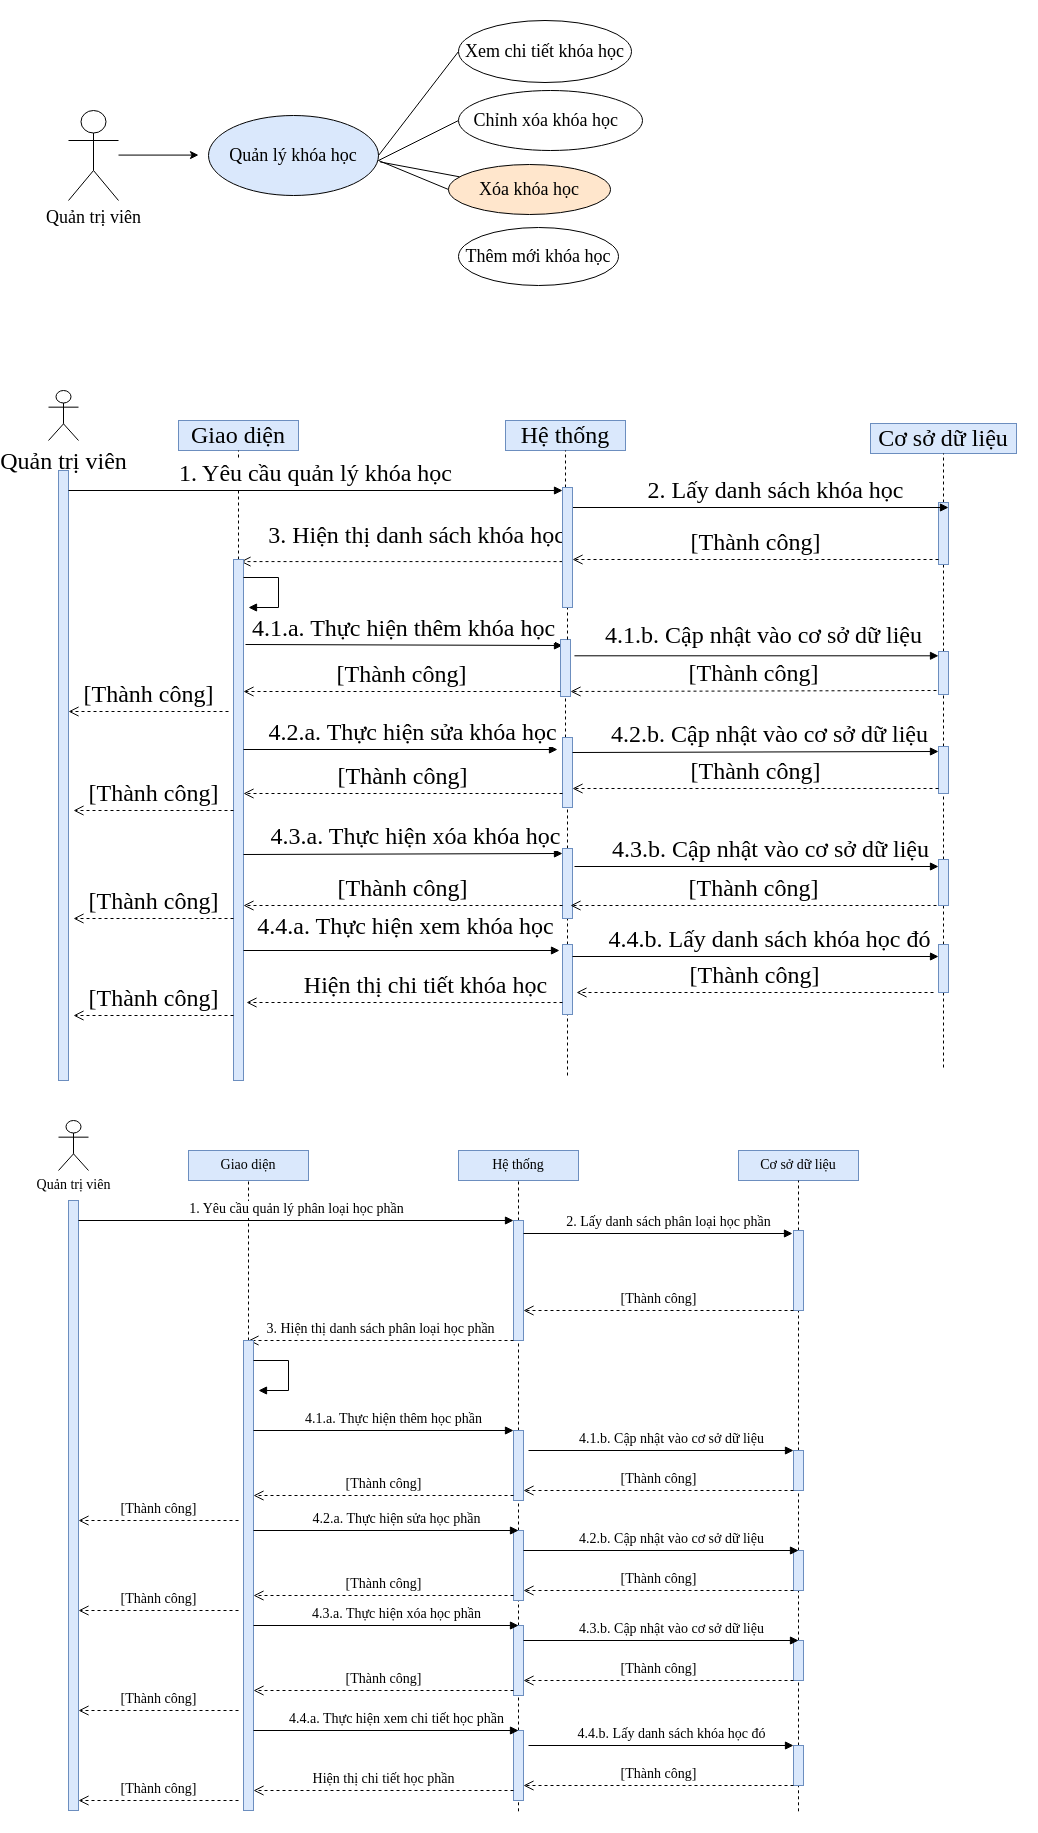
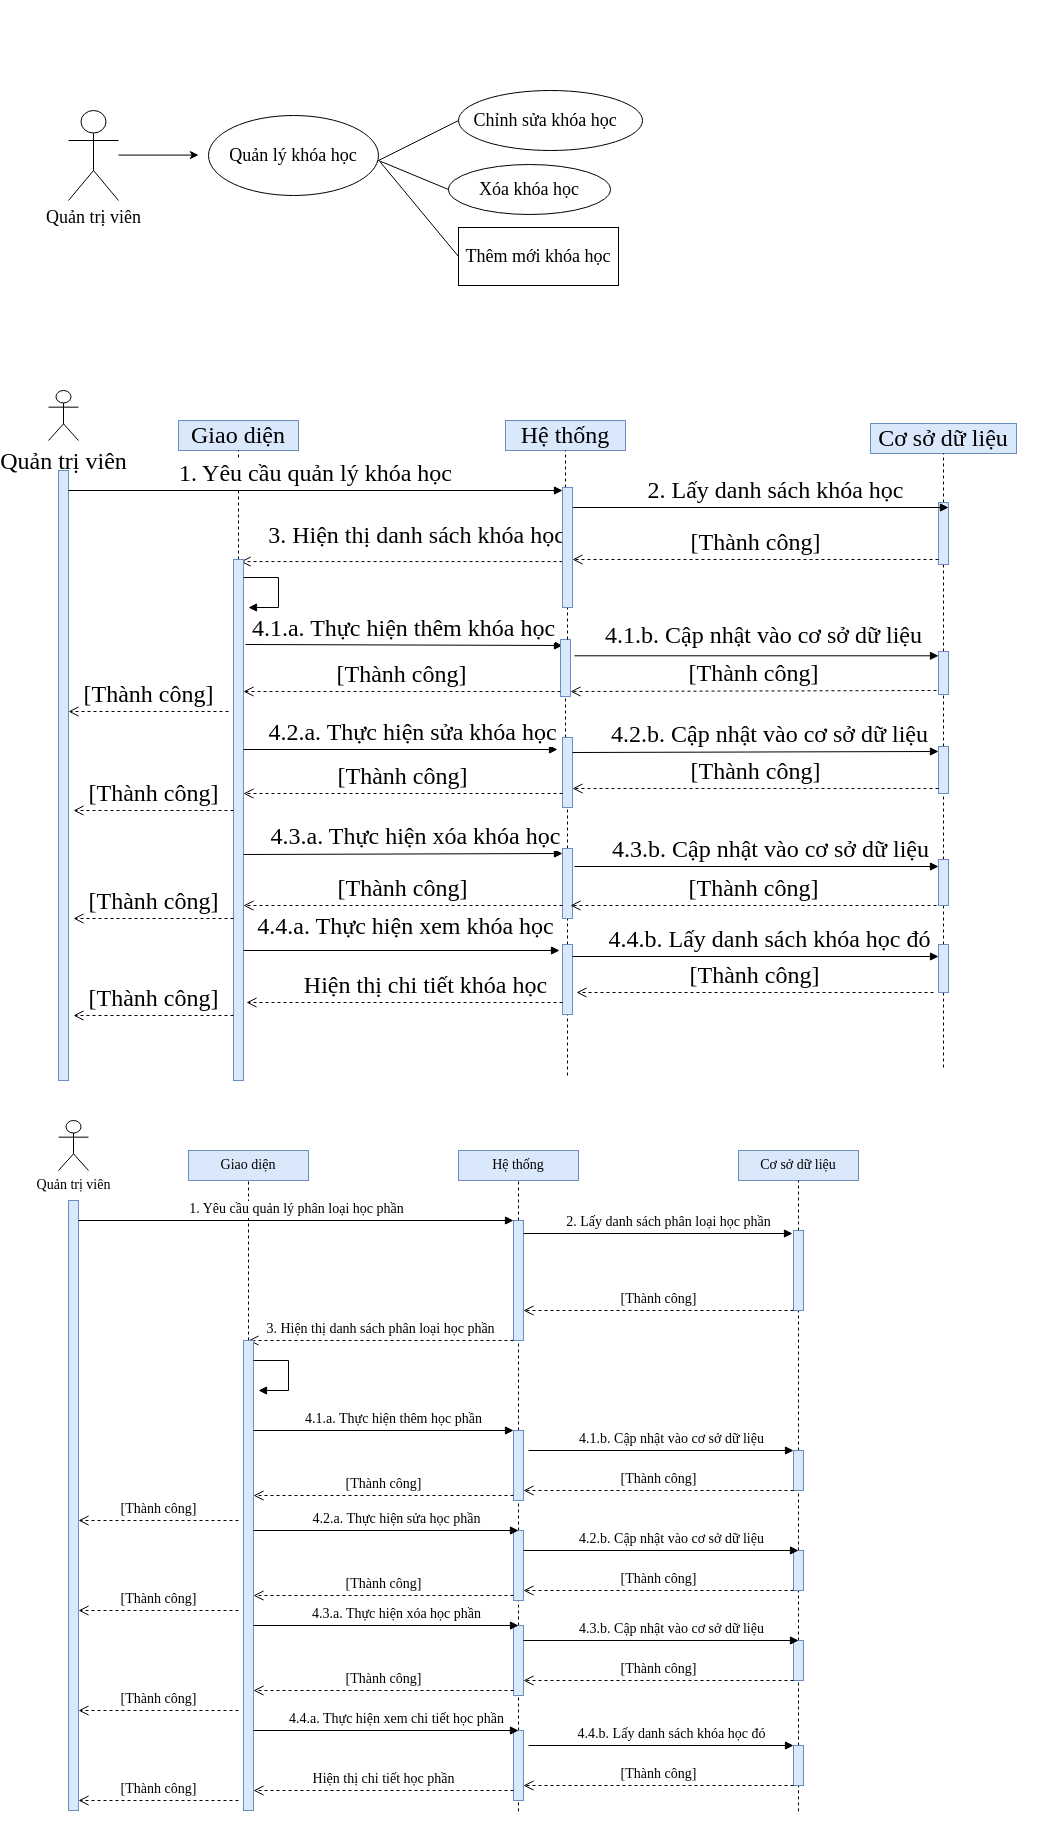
(545, 52) -> none
(418, 104) -> none
(551, 121) -> (551, 121)
(294, 156) -> (294, 156)
(425, 170) -> (419, 209)
(530, 190) -> (530, 190)
(539, 257) -> (539, 257)
